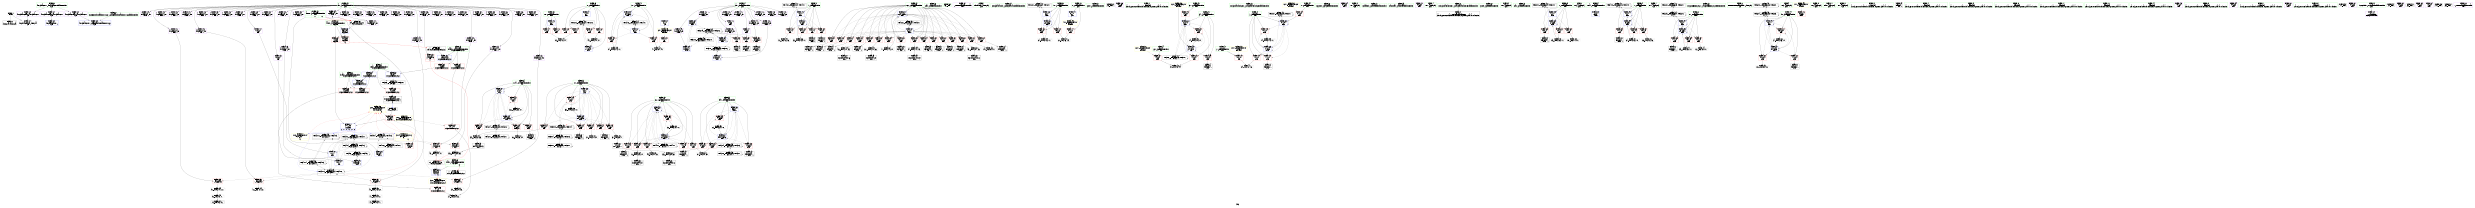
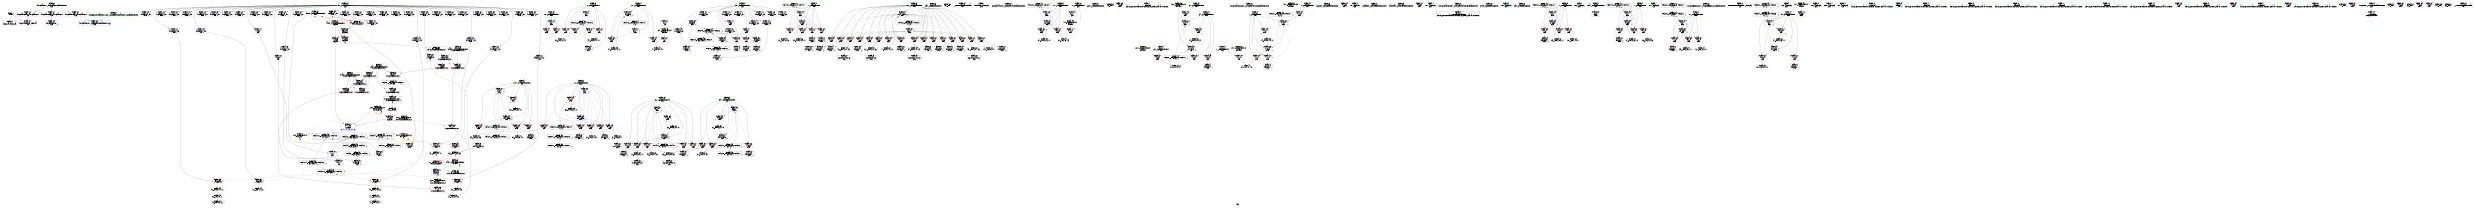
(517, 129) -> (517, 129)
